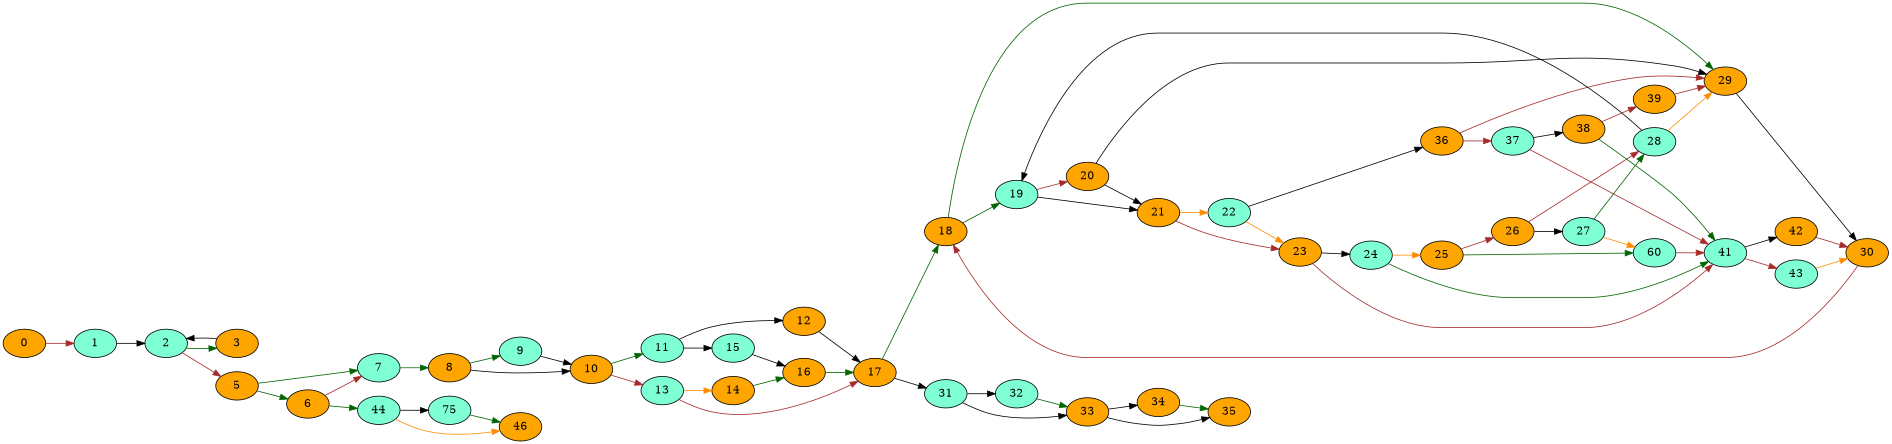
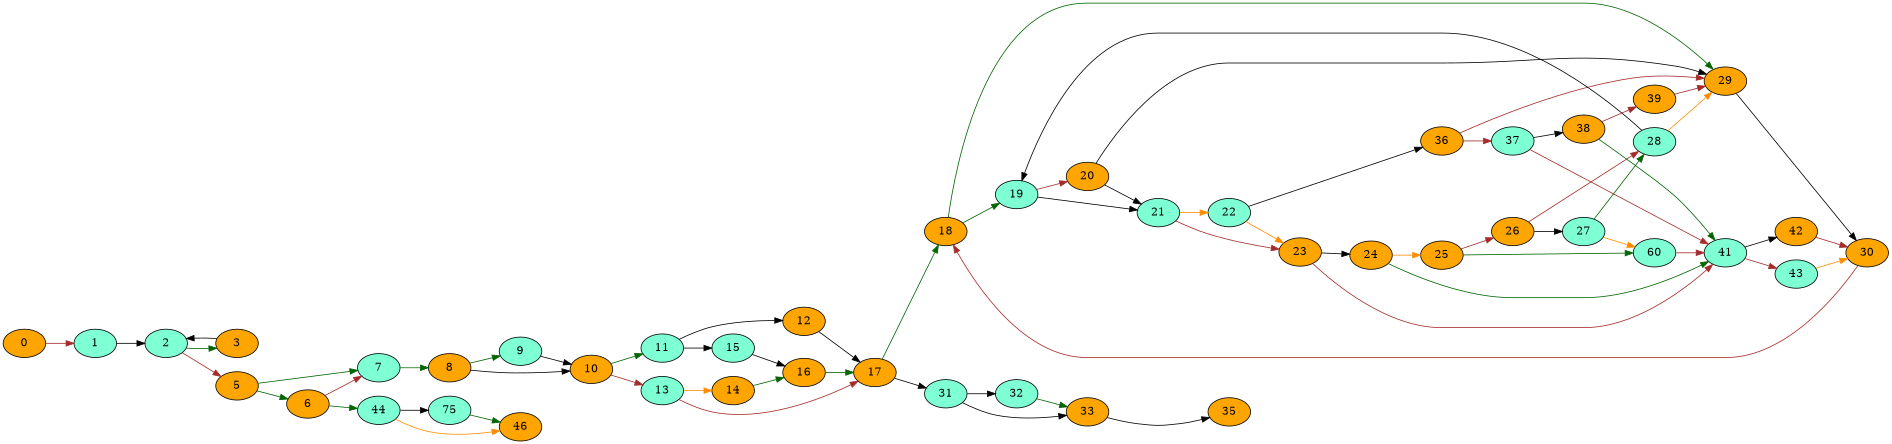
(1158, 213) -> (1158, 213)
(1371, 255) -> (1371, 255)
(1158, 402) -> none
